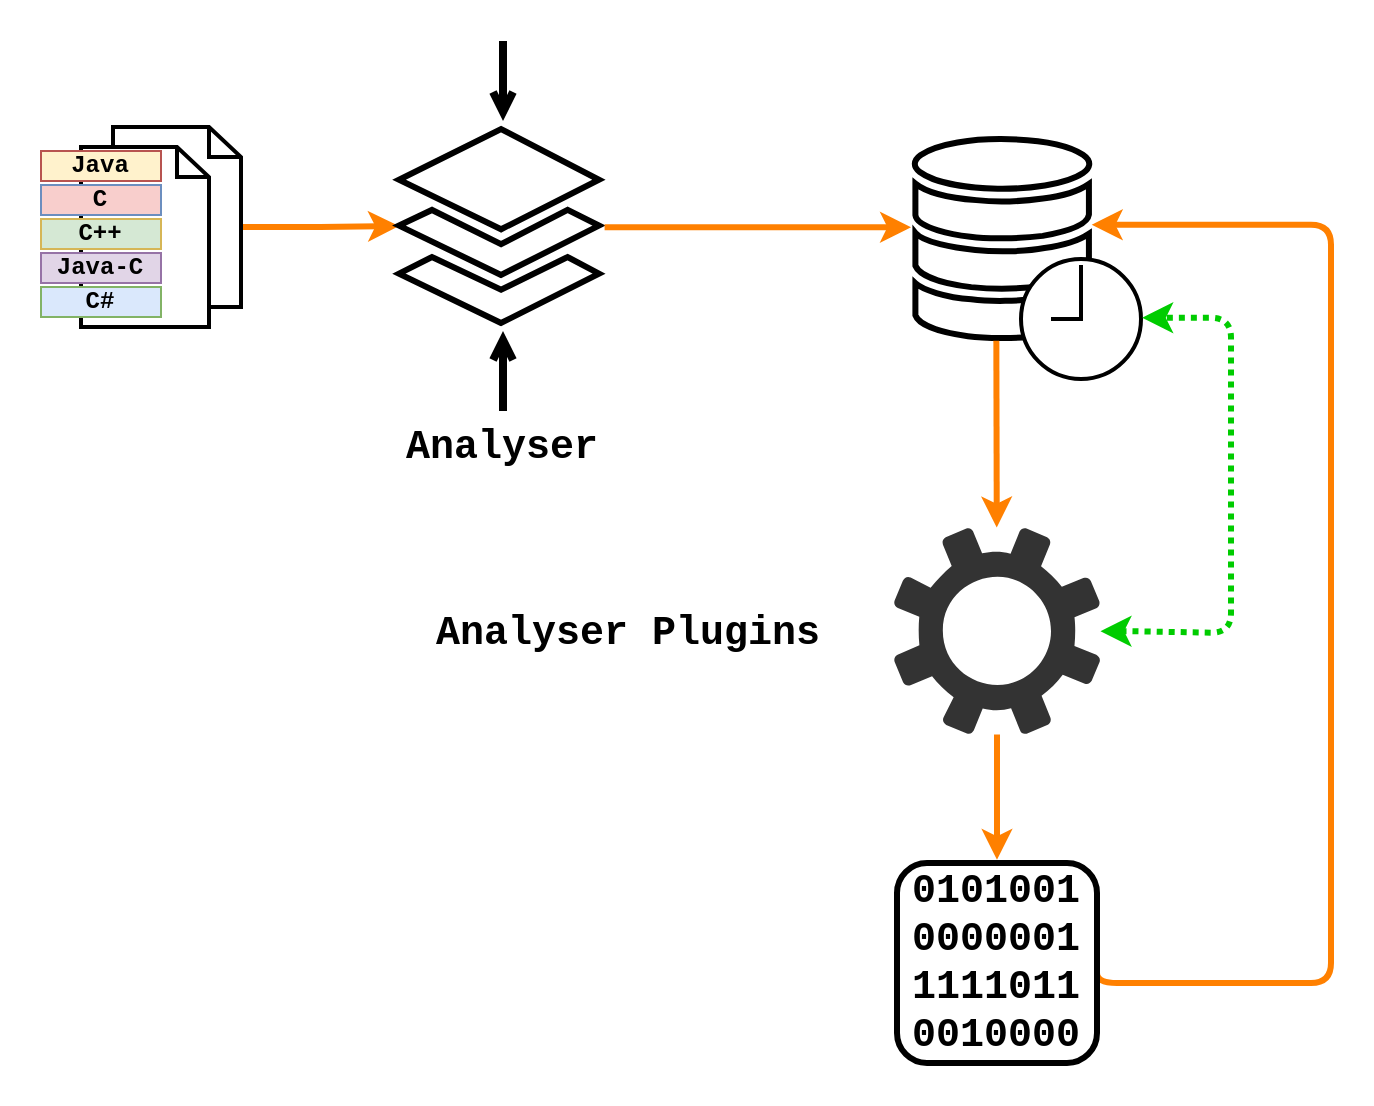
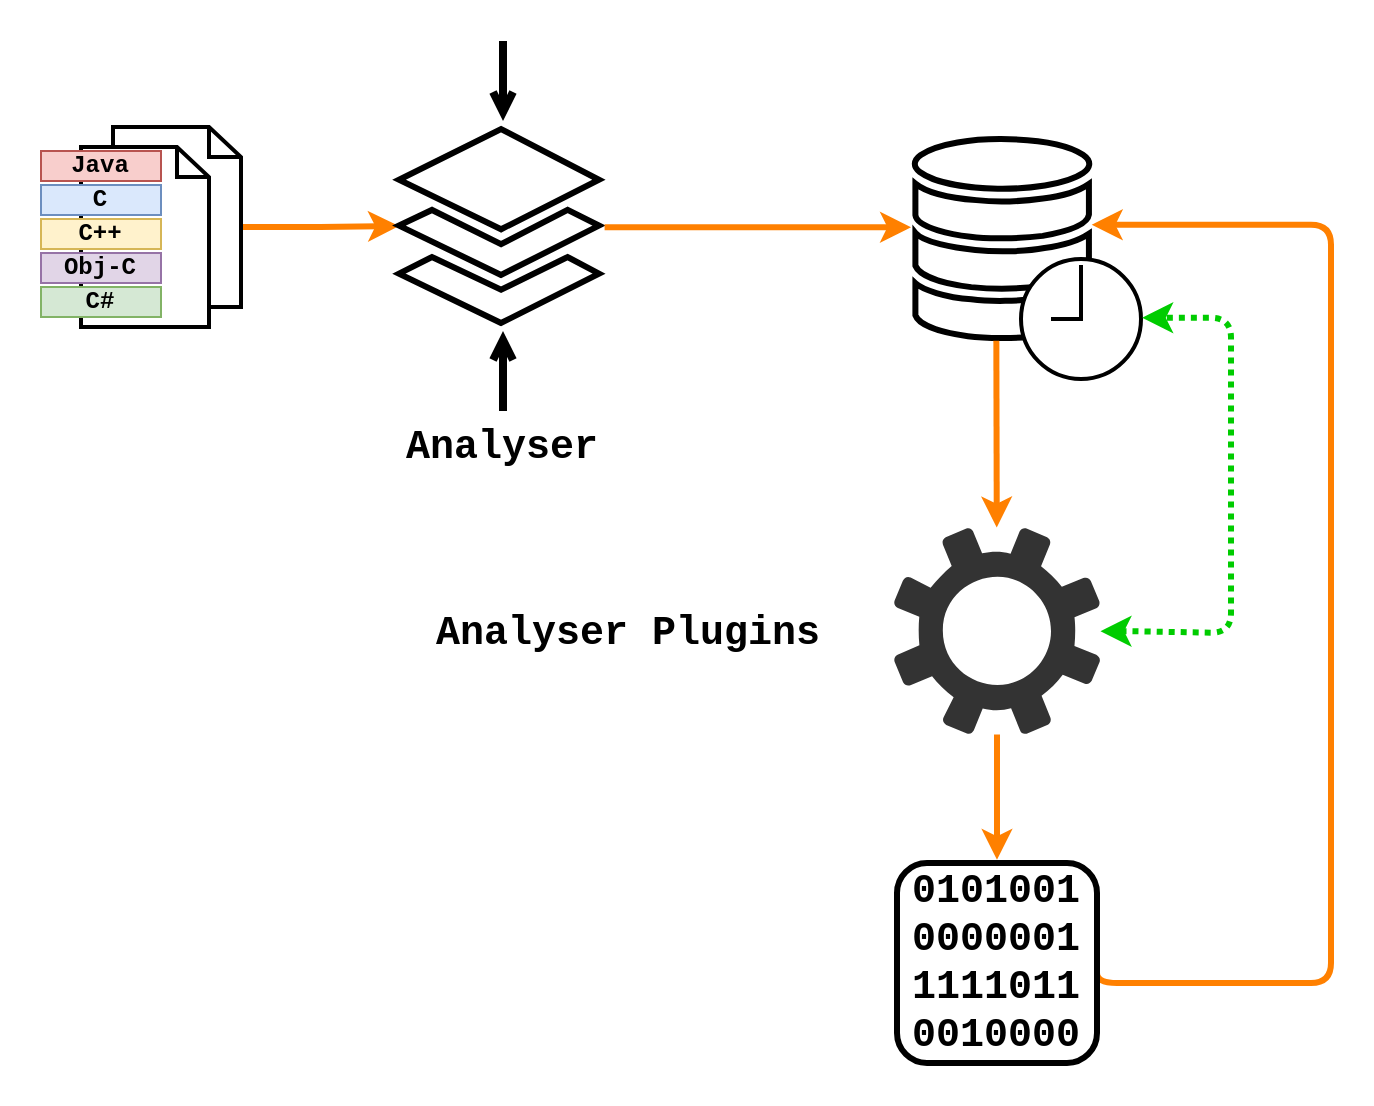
(101, 166) -> (101, 166)
(101, 200) -> (101, 200)
(101, 234) -> (101, 234)
(101, 269) -> (101, 269)
(101, 302) -> (101, 302)
